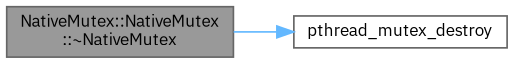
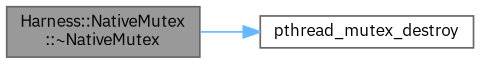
(120, 32) -> (103, 32)
